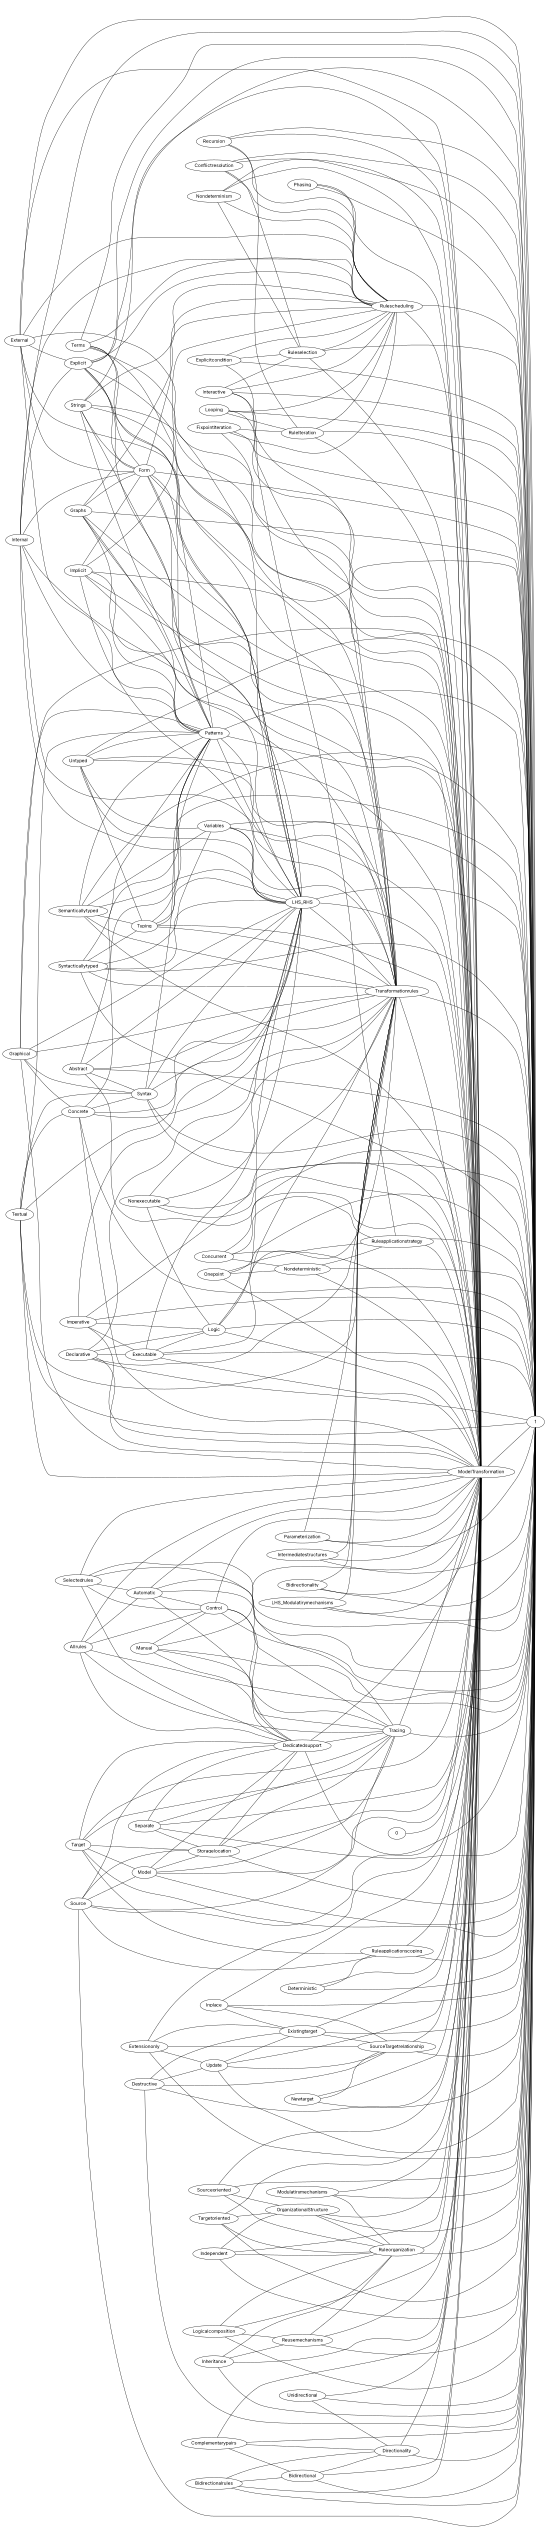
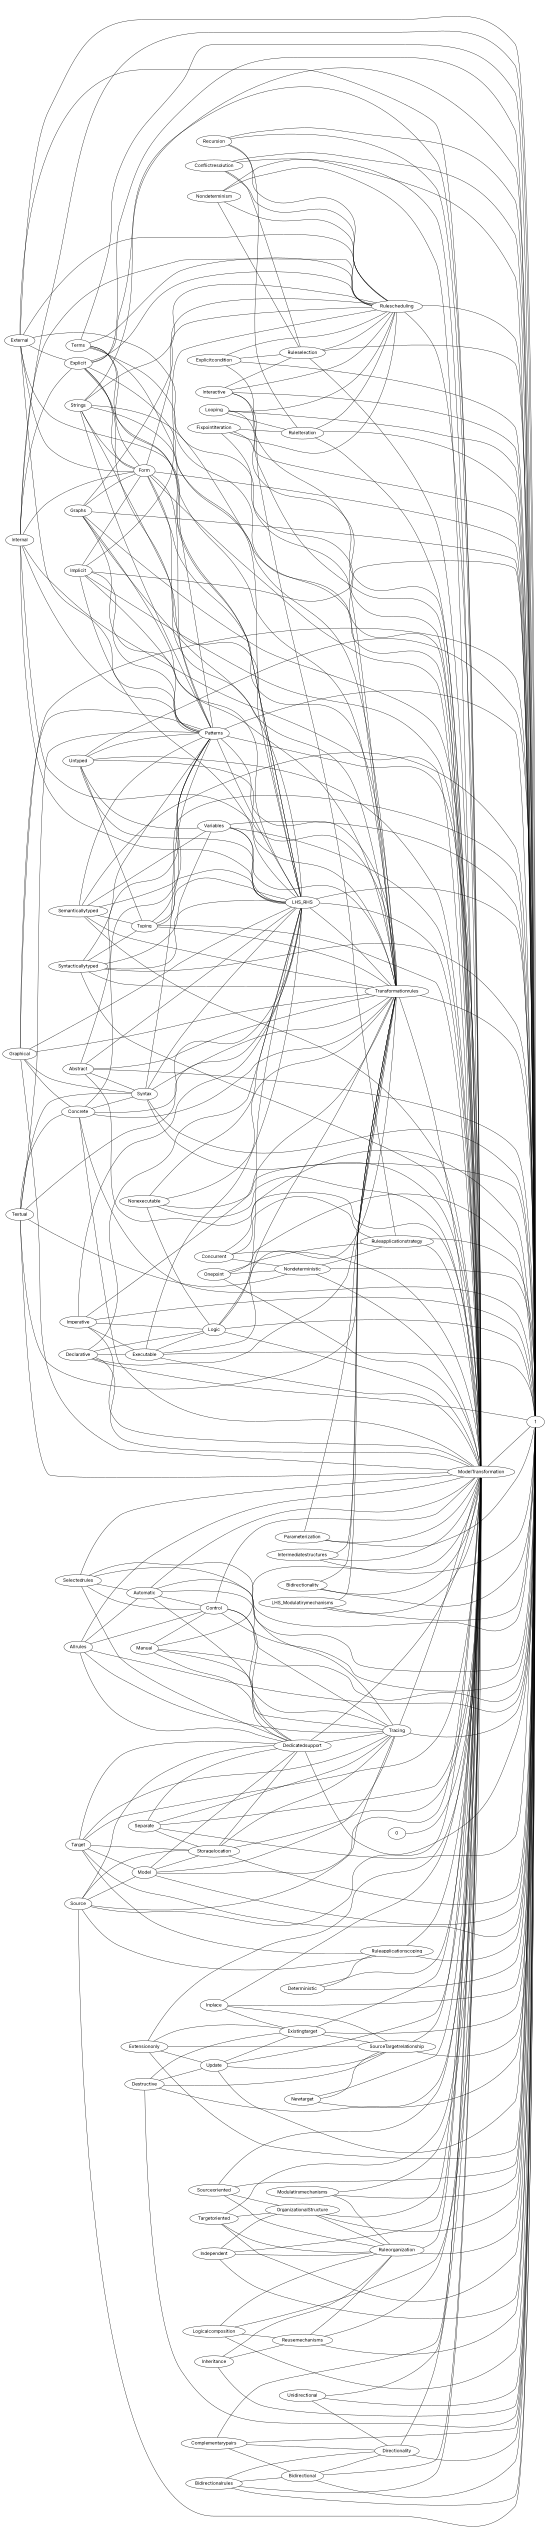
(302, 185) -> none
(199, 1430) -> (153, 1276)
(465, 2008) -> none
